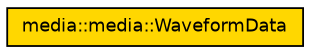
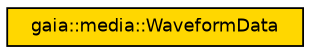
(155, 27) -> (155, 27)
